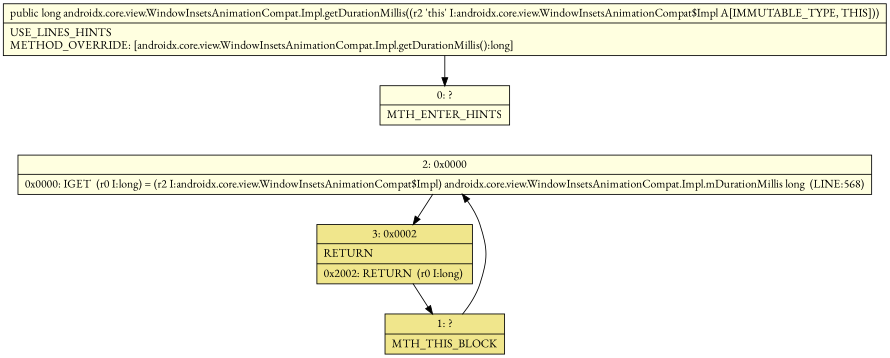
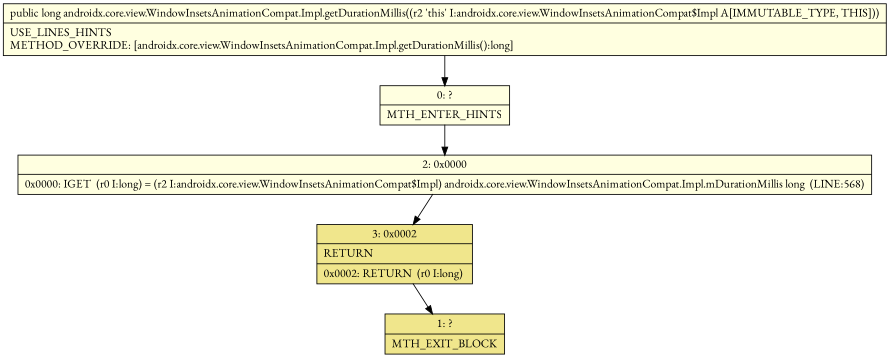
(486, 258) -> (445, 136)
(395, 273) -> (395, 273)
(445, 344) -> (445, 344)
